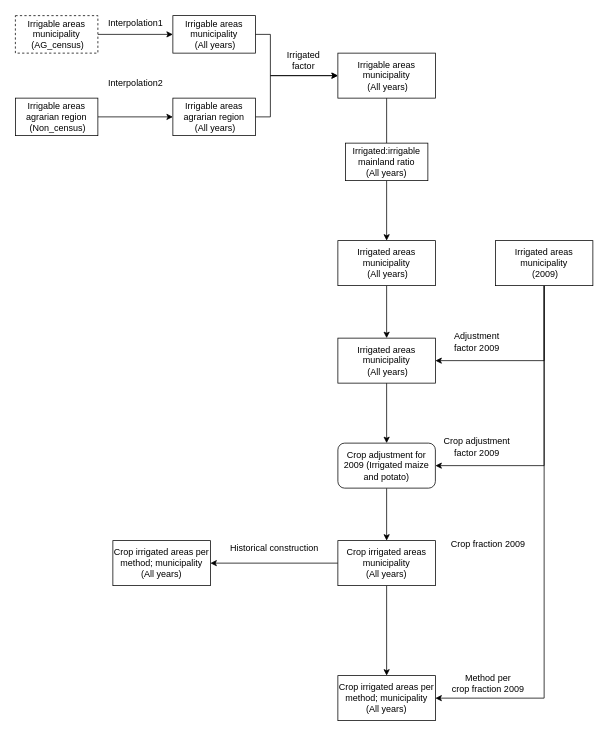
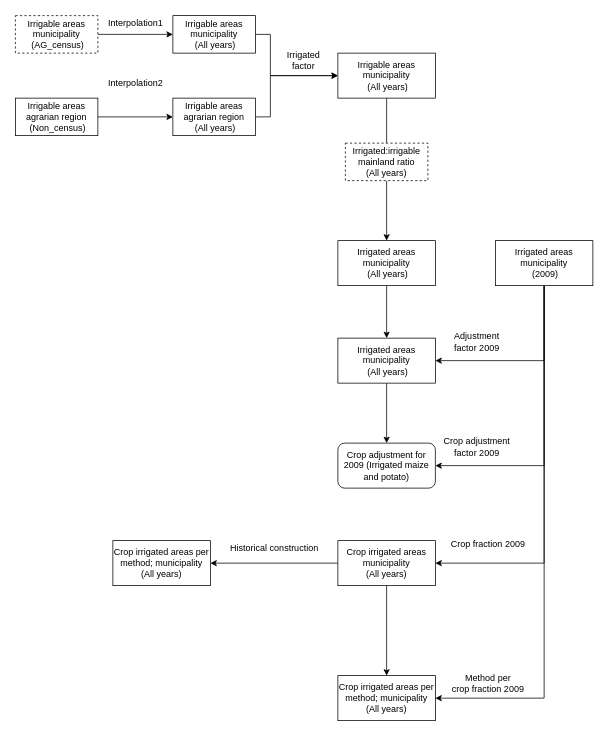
(387, 162) -> (387, 162)
(387, 511) -> none
none -> (442, 563)
